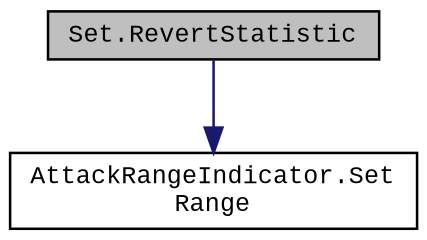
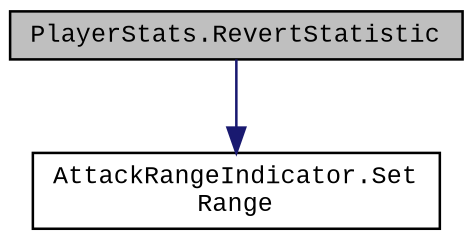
(214, 35) -> (236, 35)
